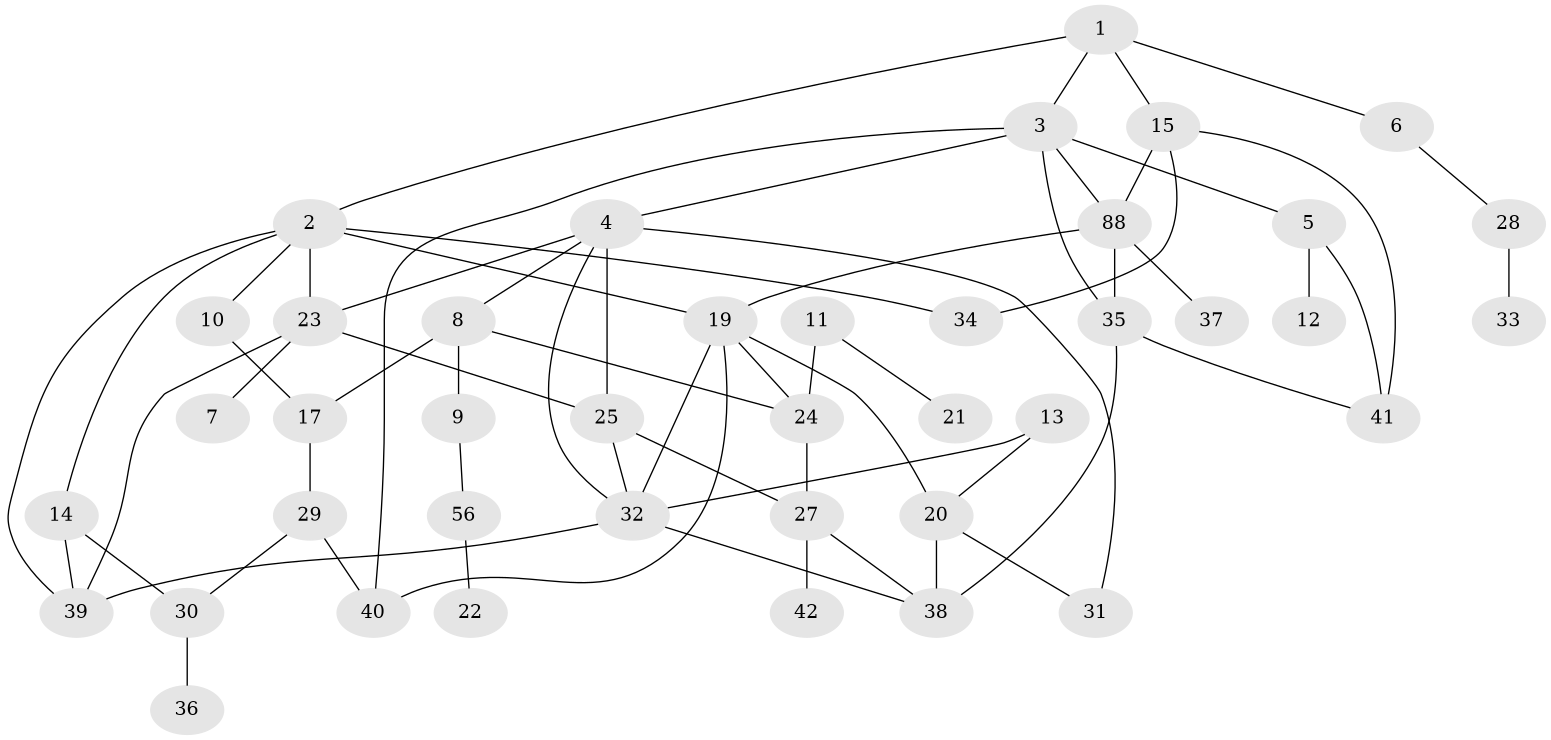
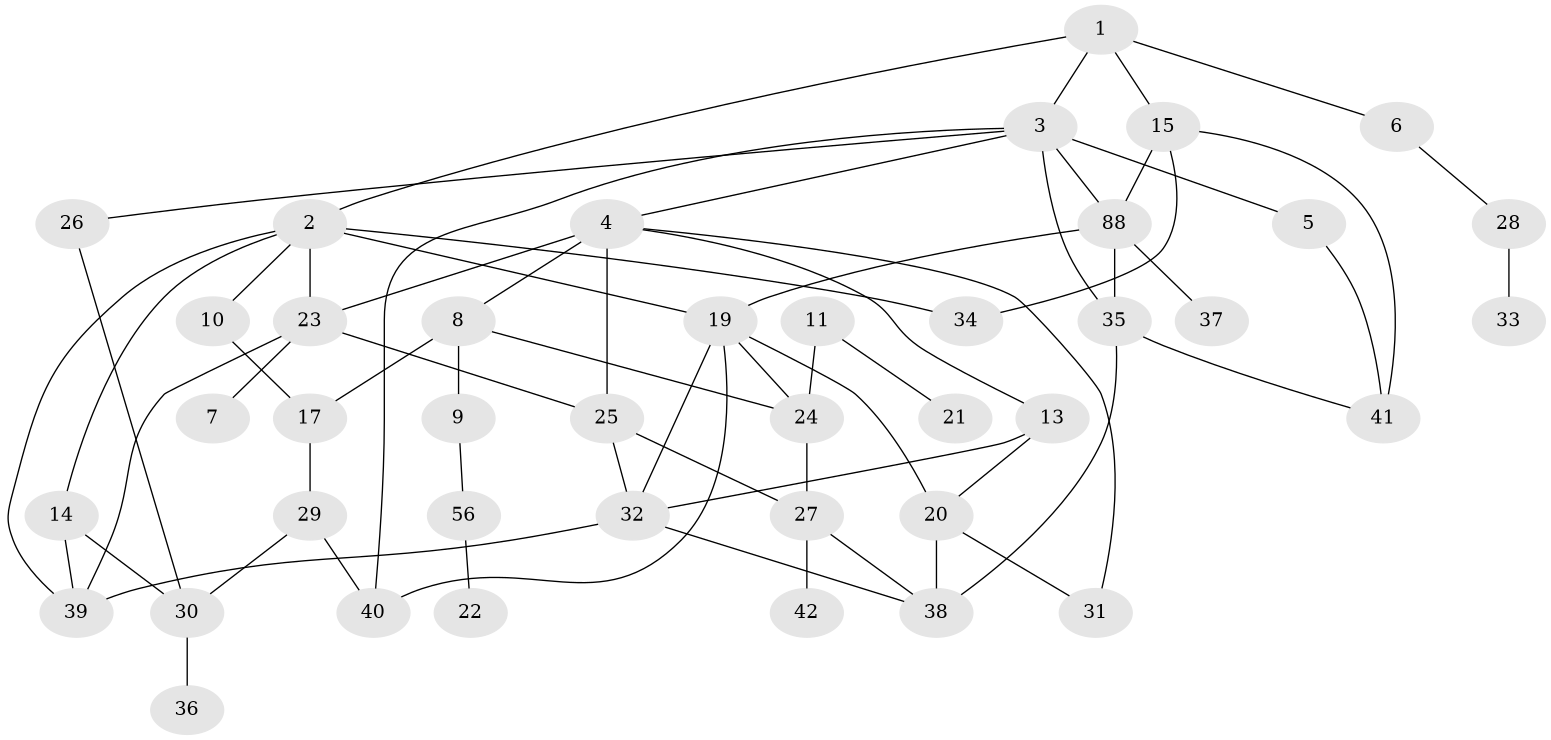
none -> (72, 224)
(1309, 321) -> none
(549, 379) -> (808, 270)
